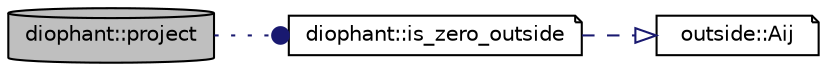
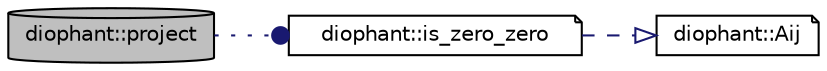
(435, 35) -> (435, 35)
(738, 35) -> (738, 35)
